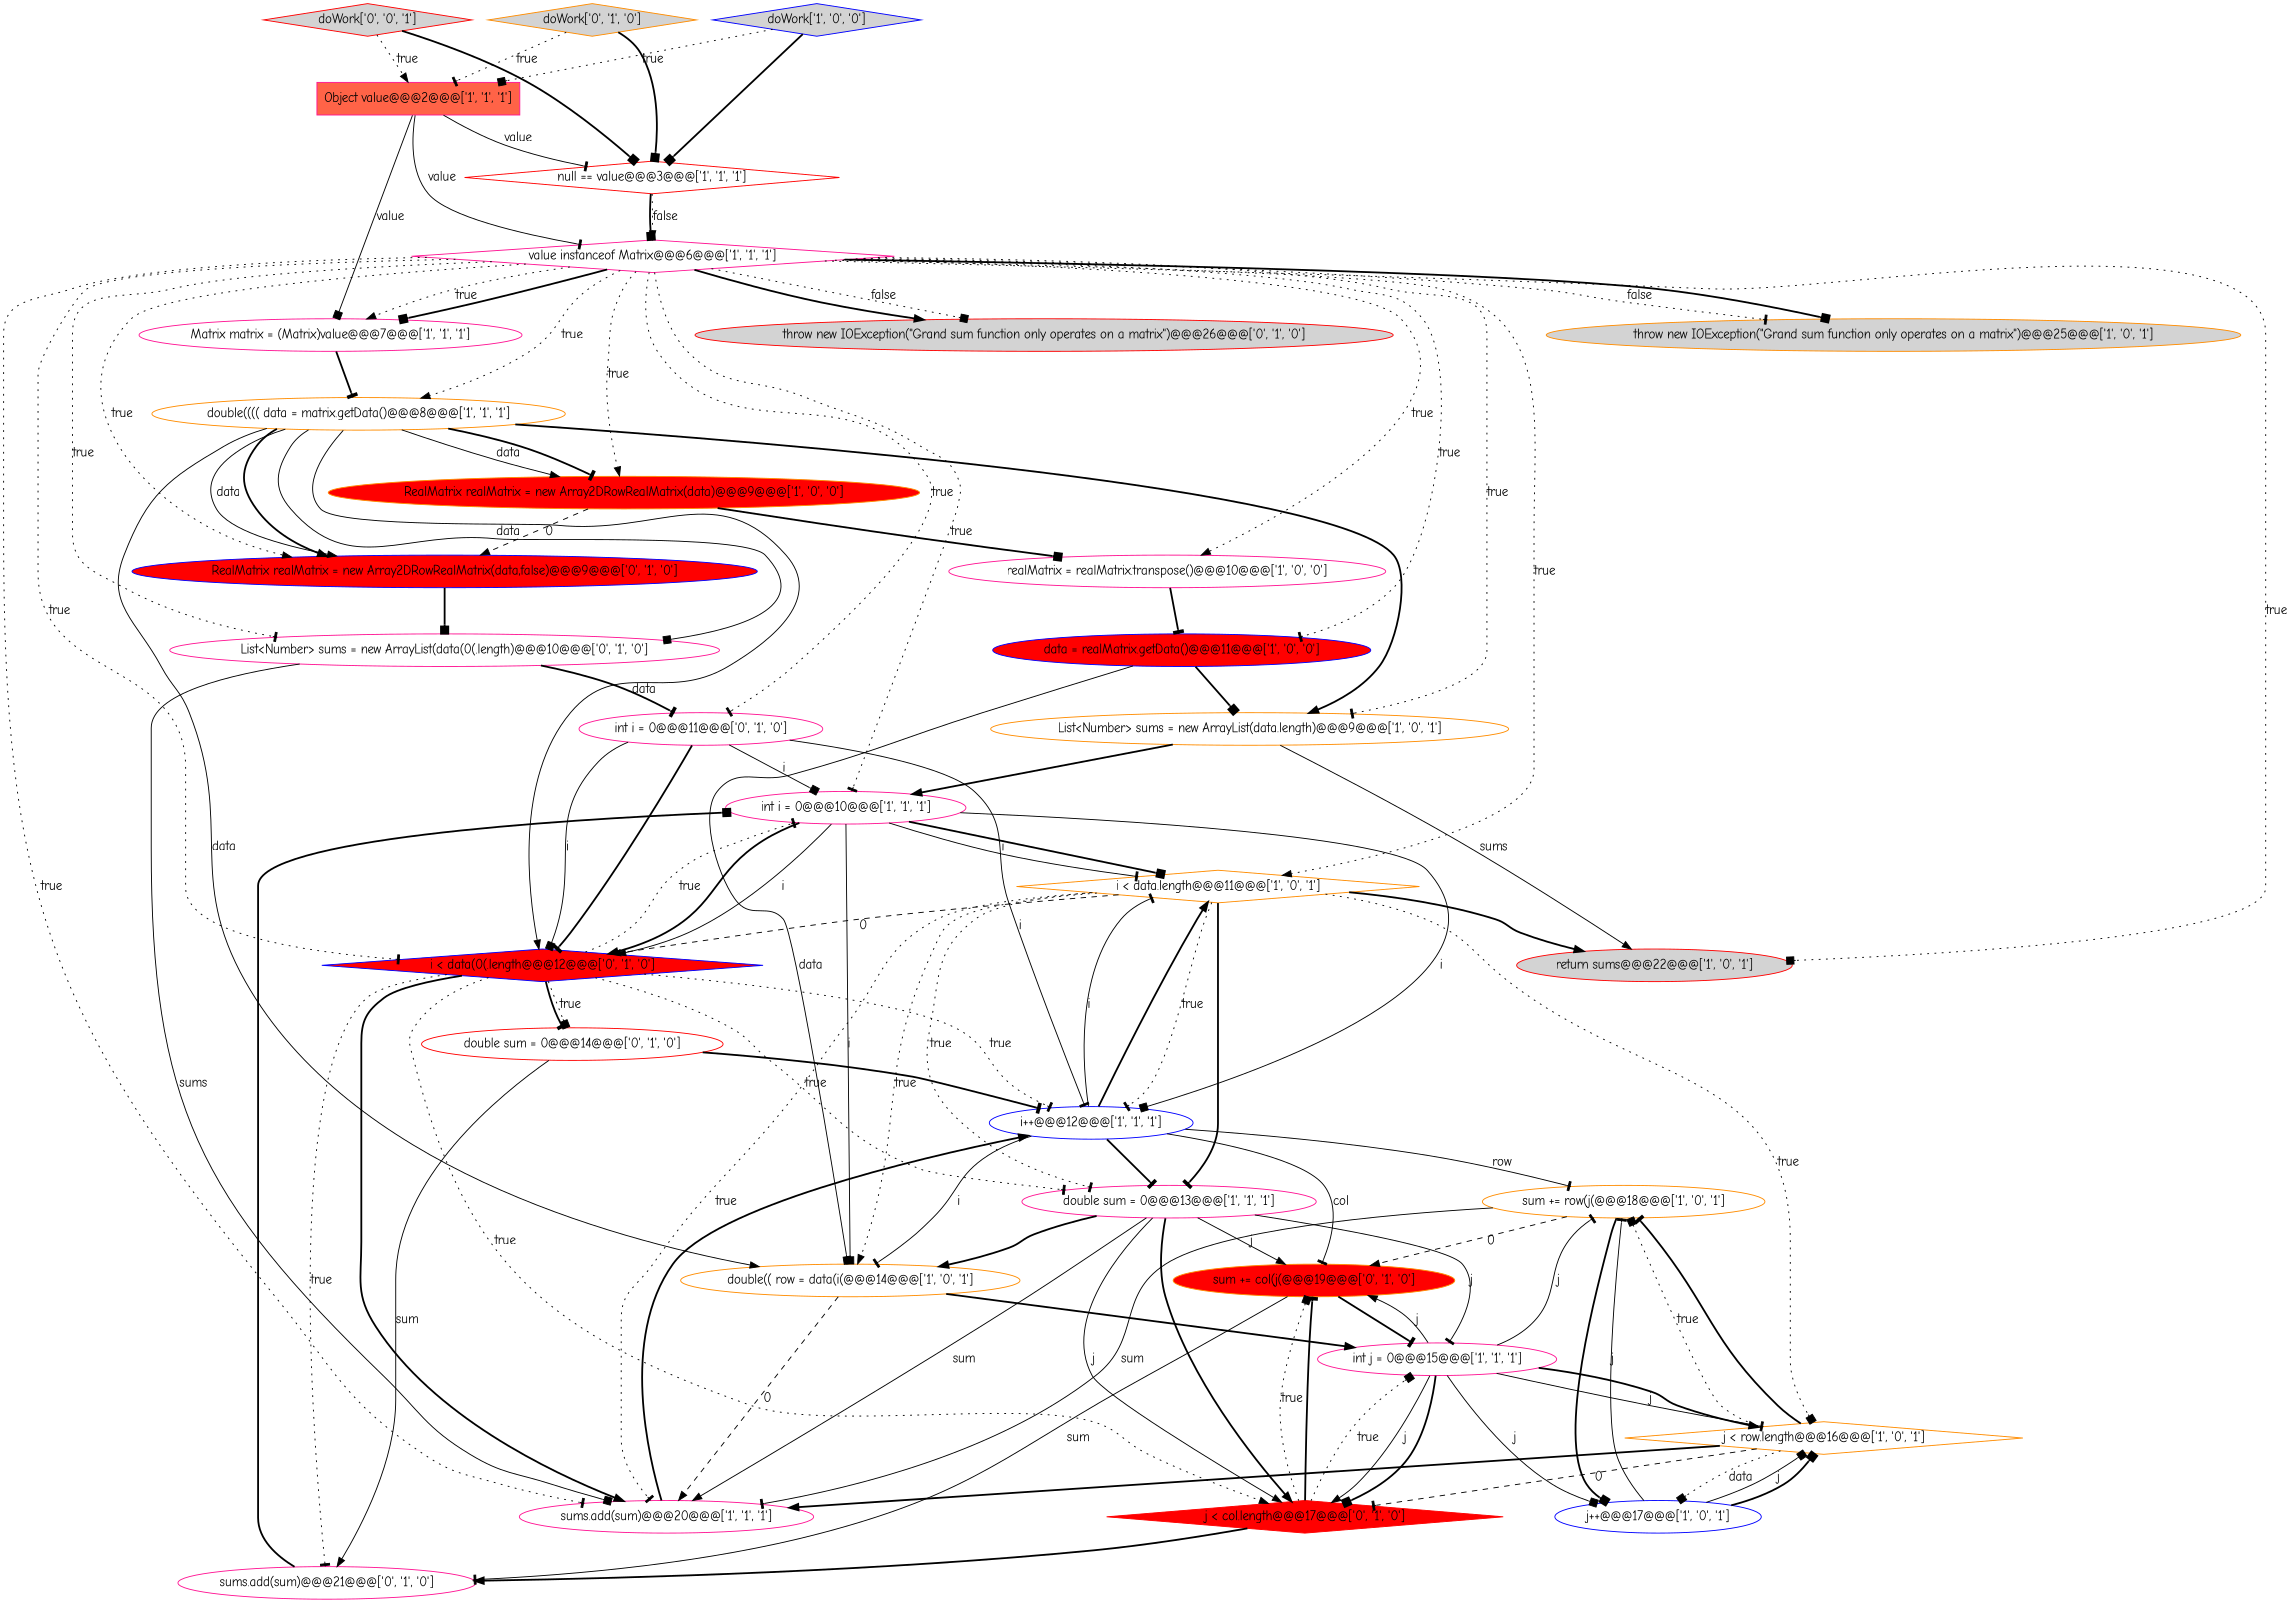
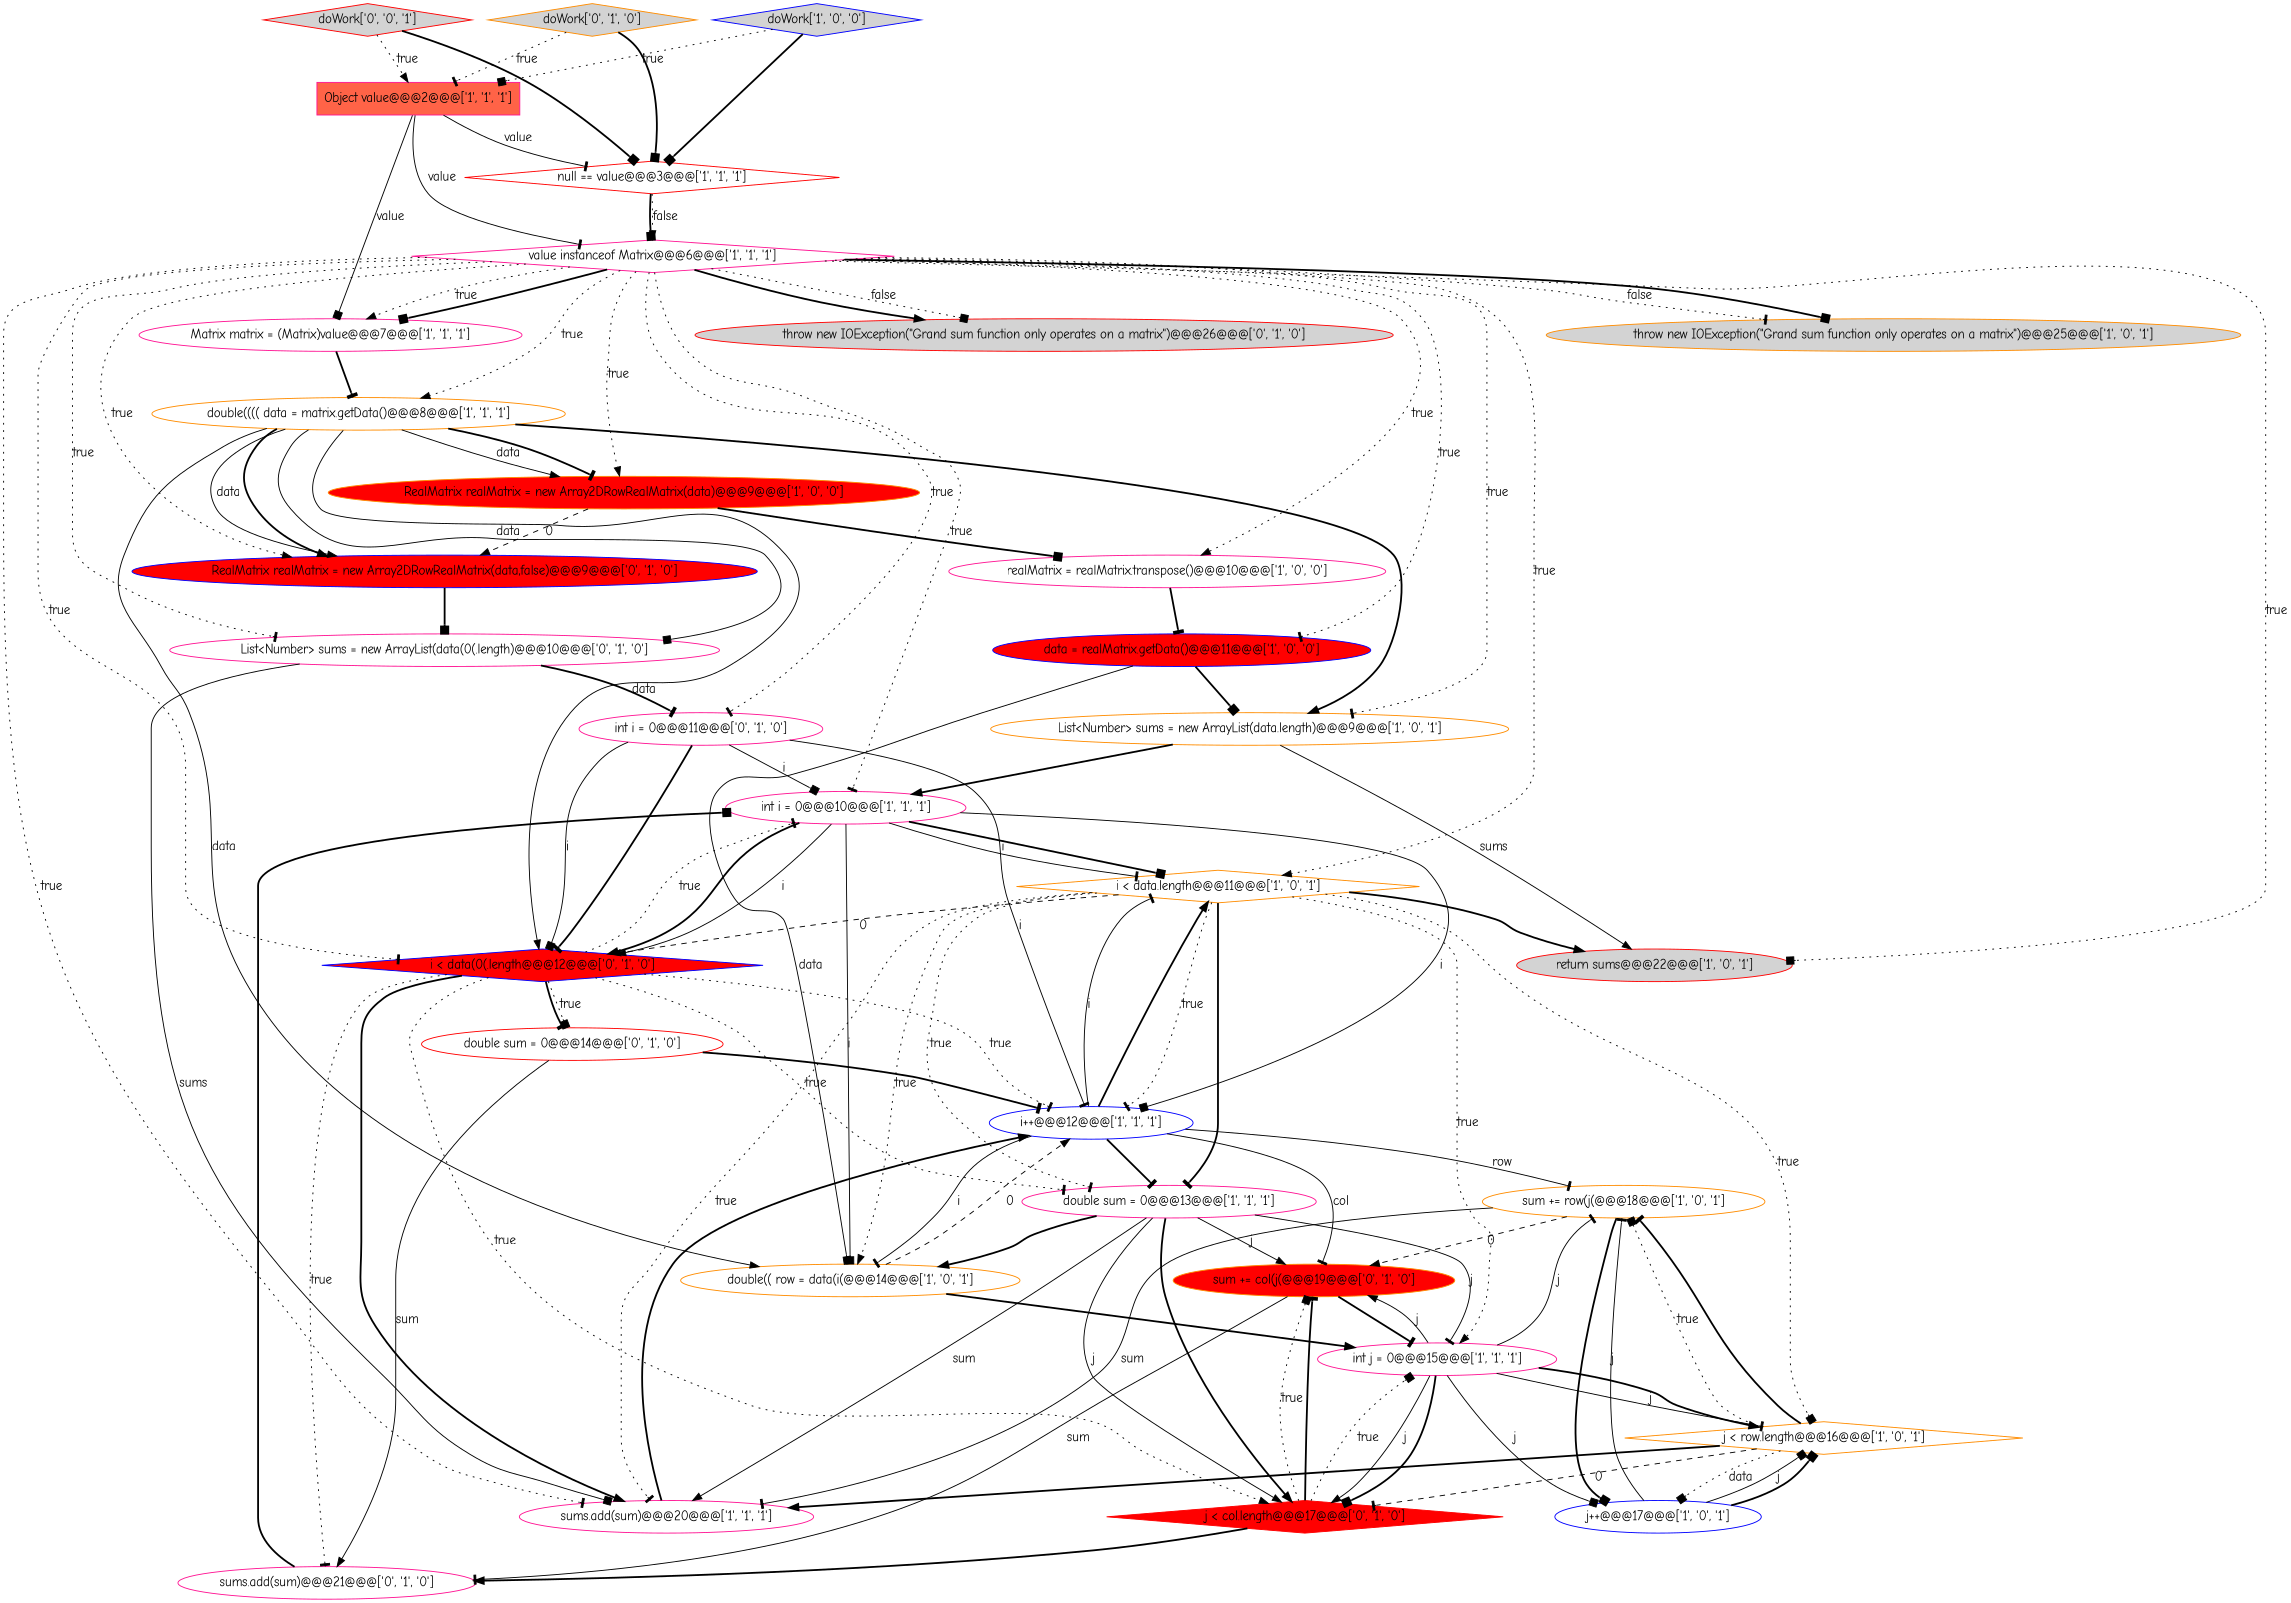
none -> (1457, 1066)
(761, 1395) -> (977, 1209)
